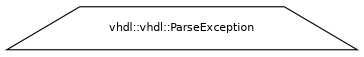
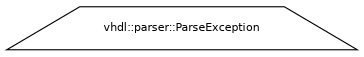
(182, 28) -> (182, 28)
